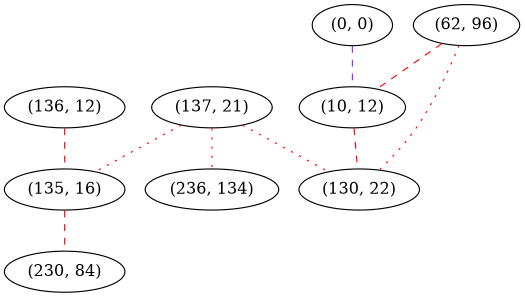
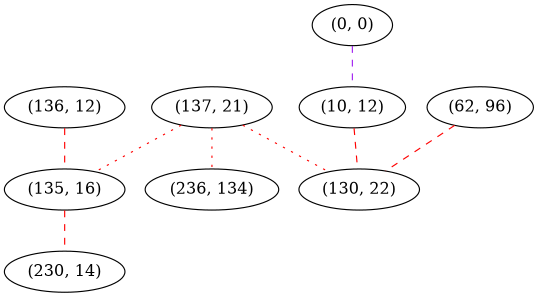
(409, 66) -> none
(426, 112) -> (420, 148)
(65, 272) -> (65, 272)
